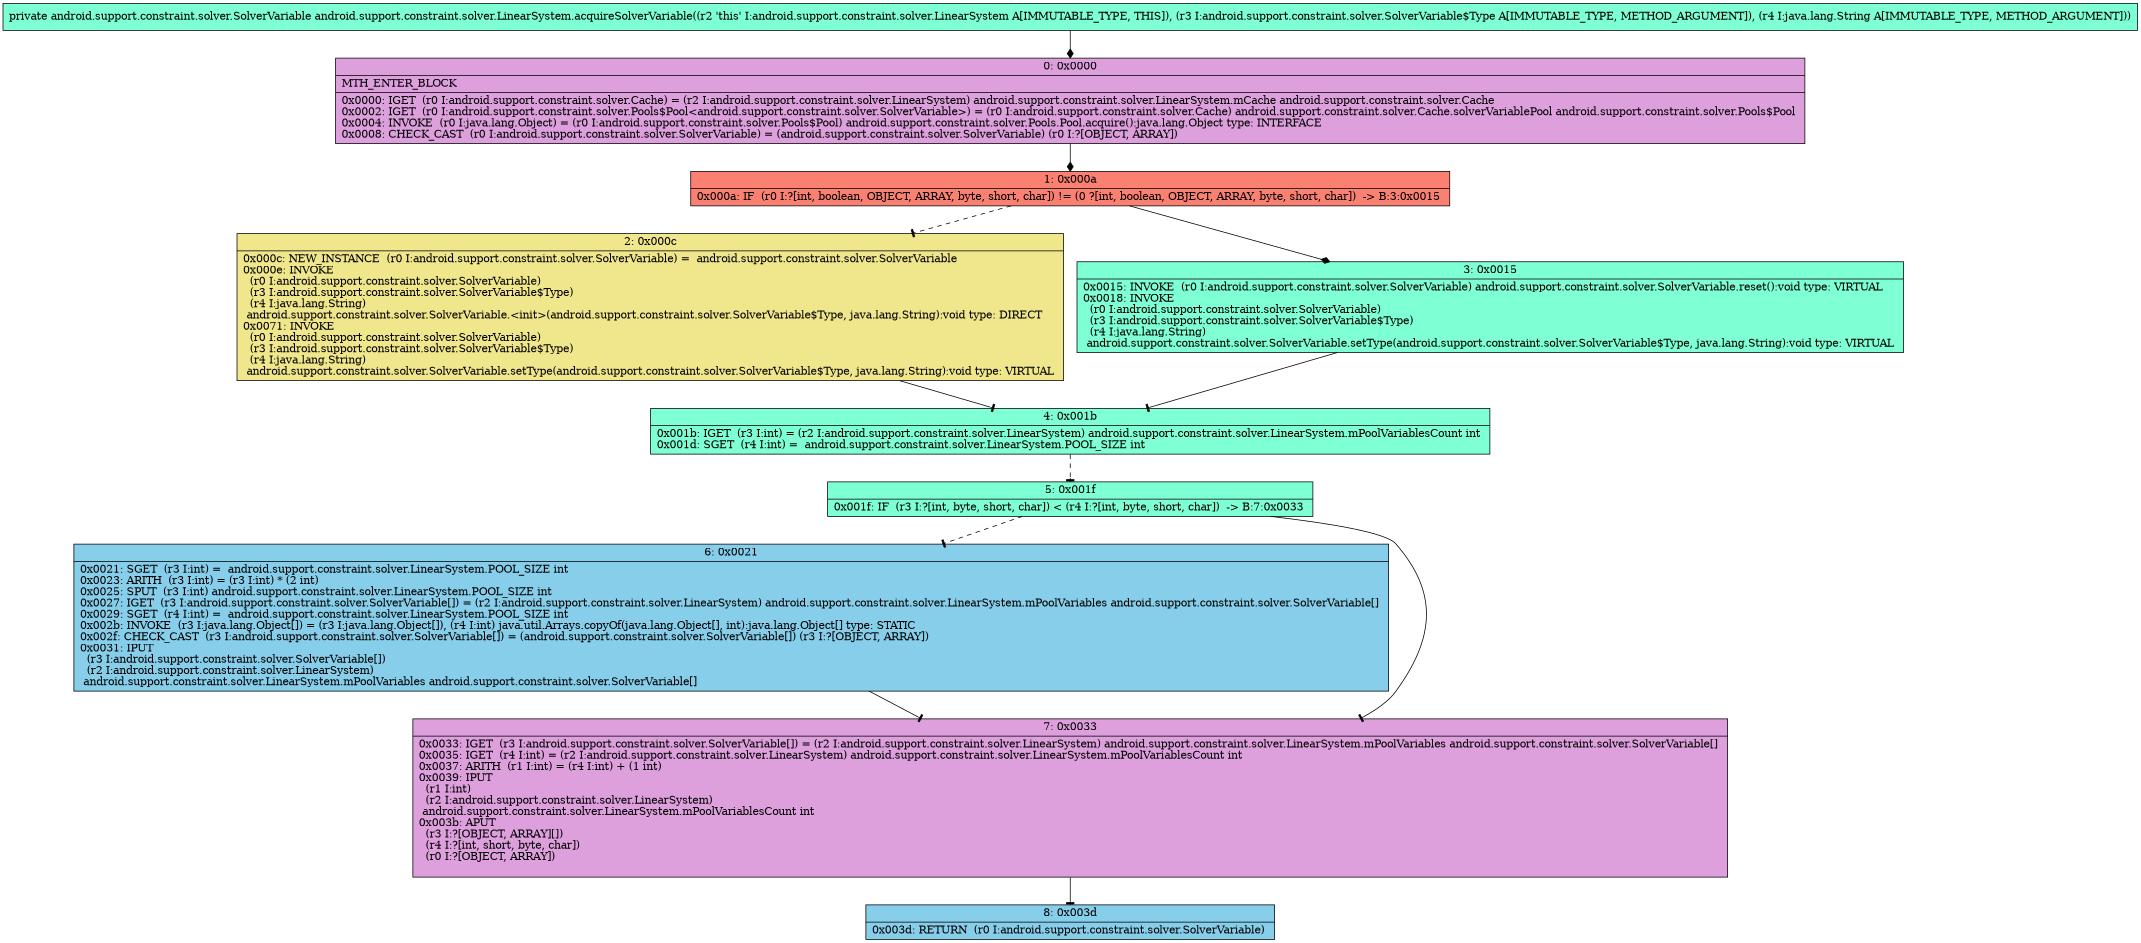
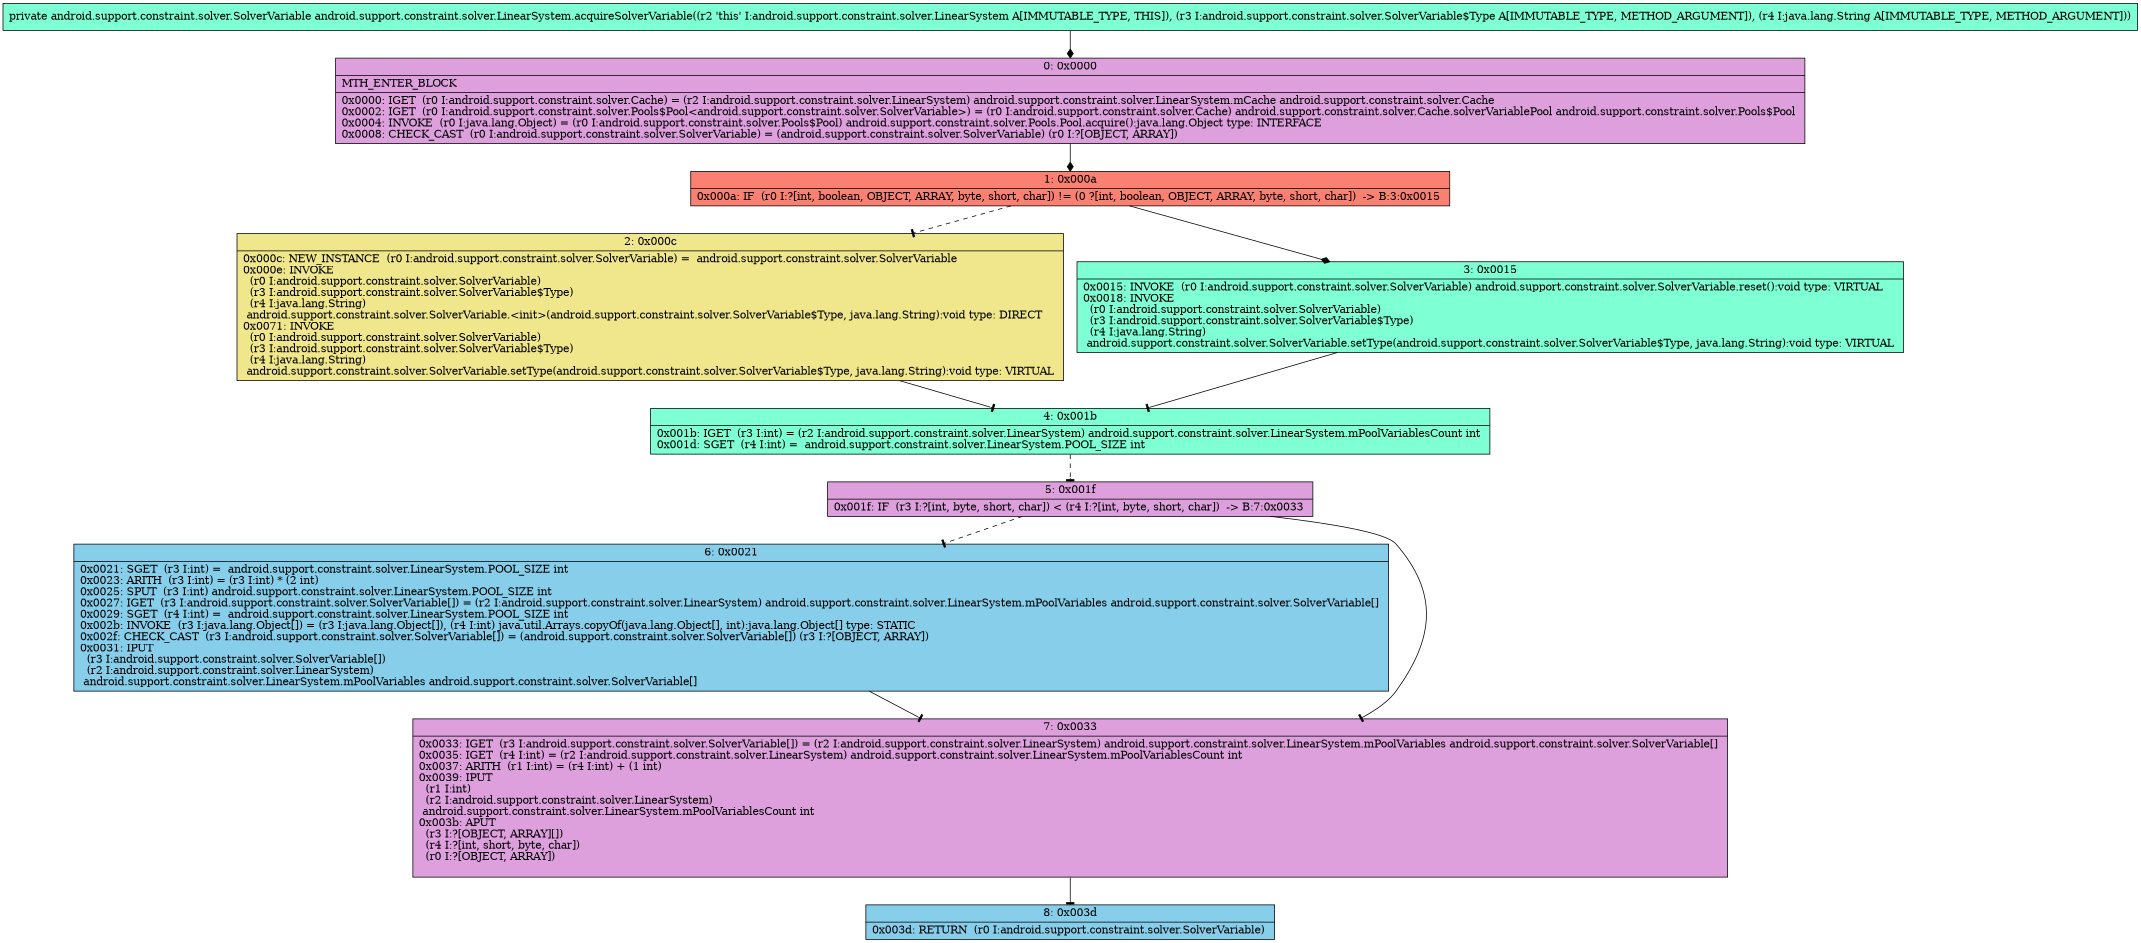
(1070, 499) -> (1070, 499)
